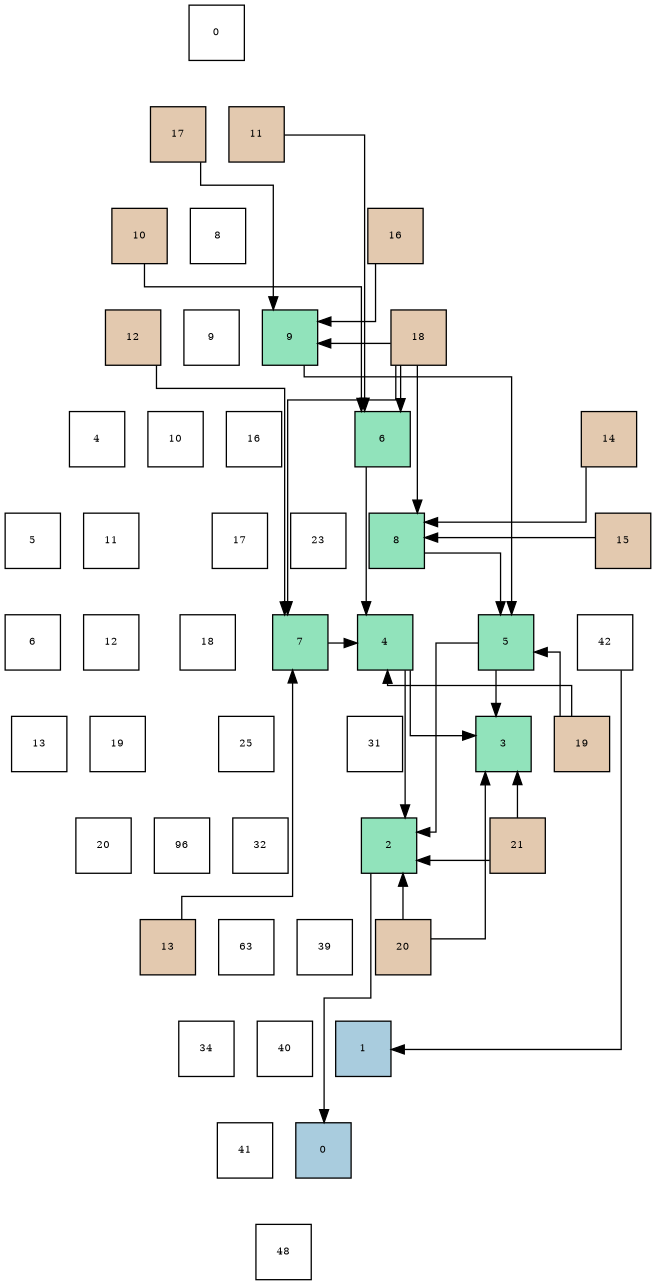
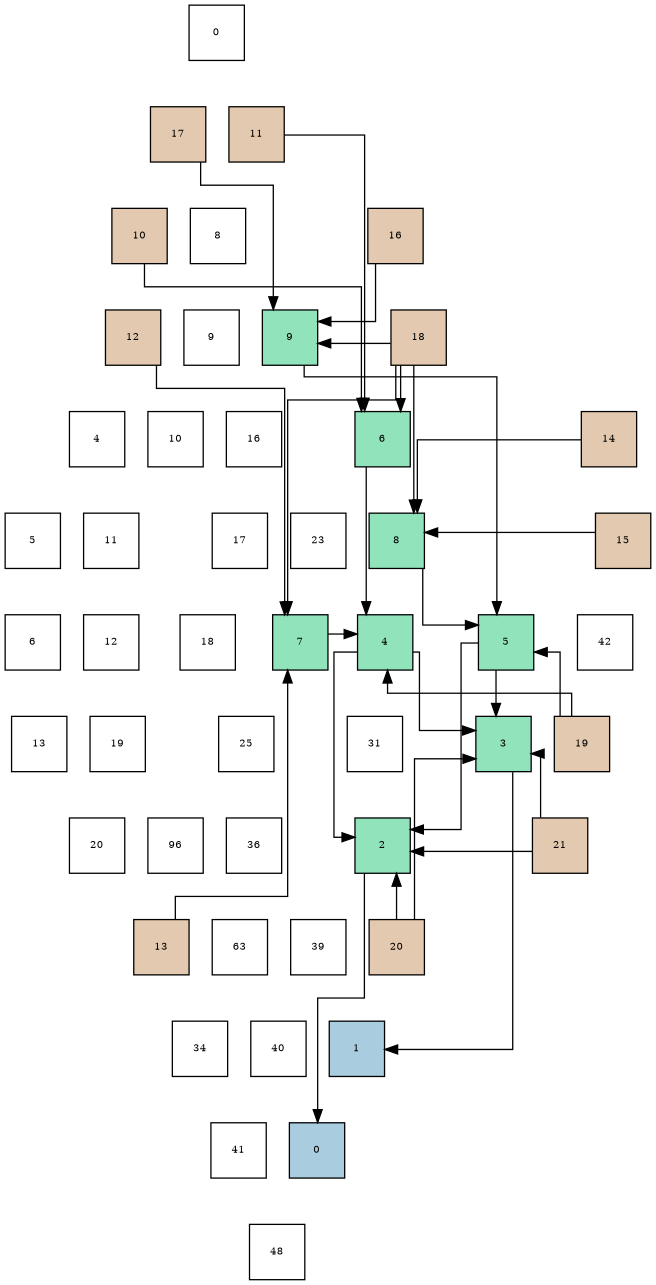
(260, 846) -> (254, 846)
(621, 968) -> (513, 968)
